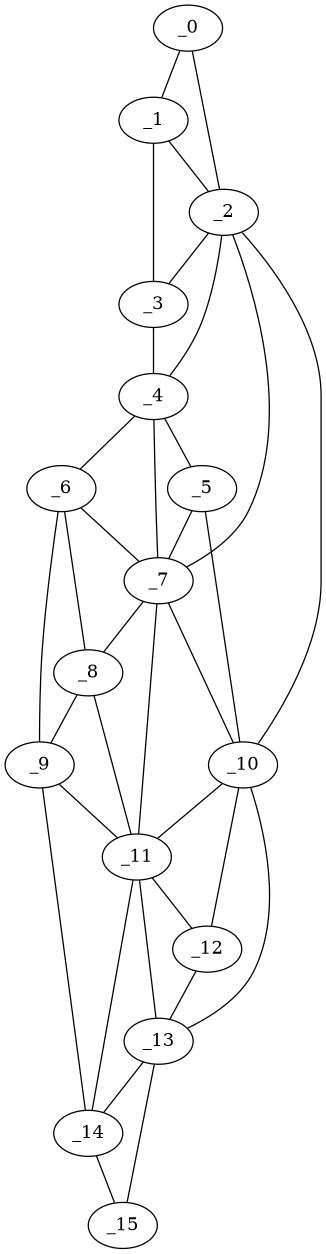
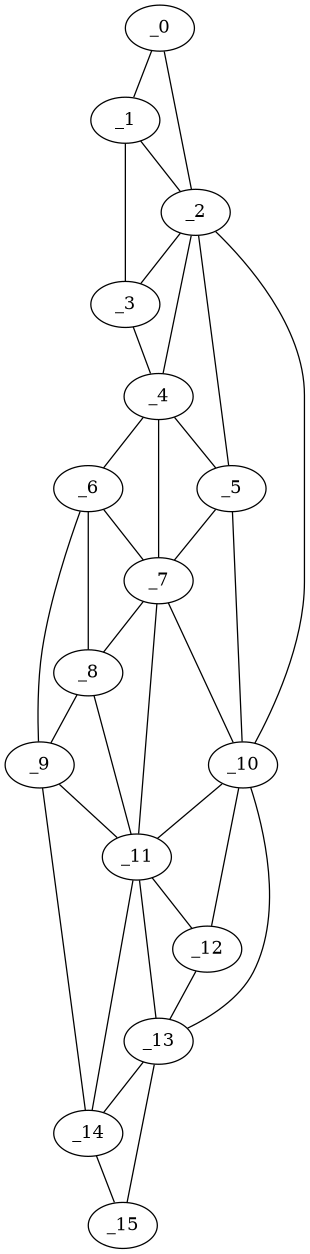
(269, 414) -> (214, 350)
